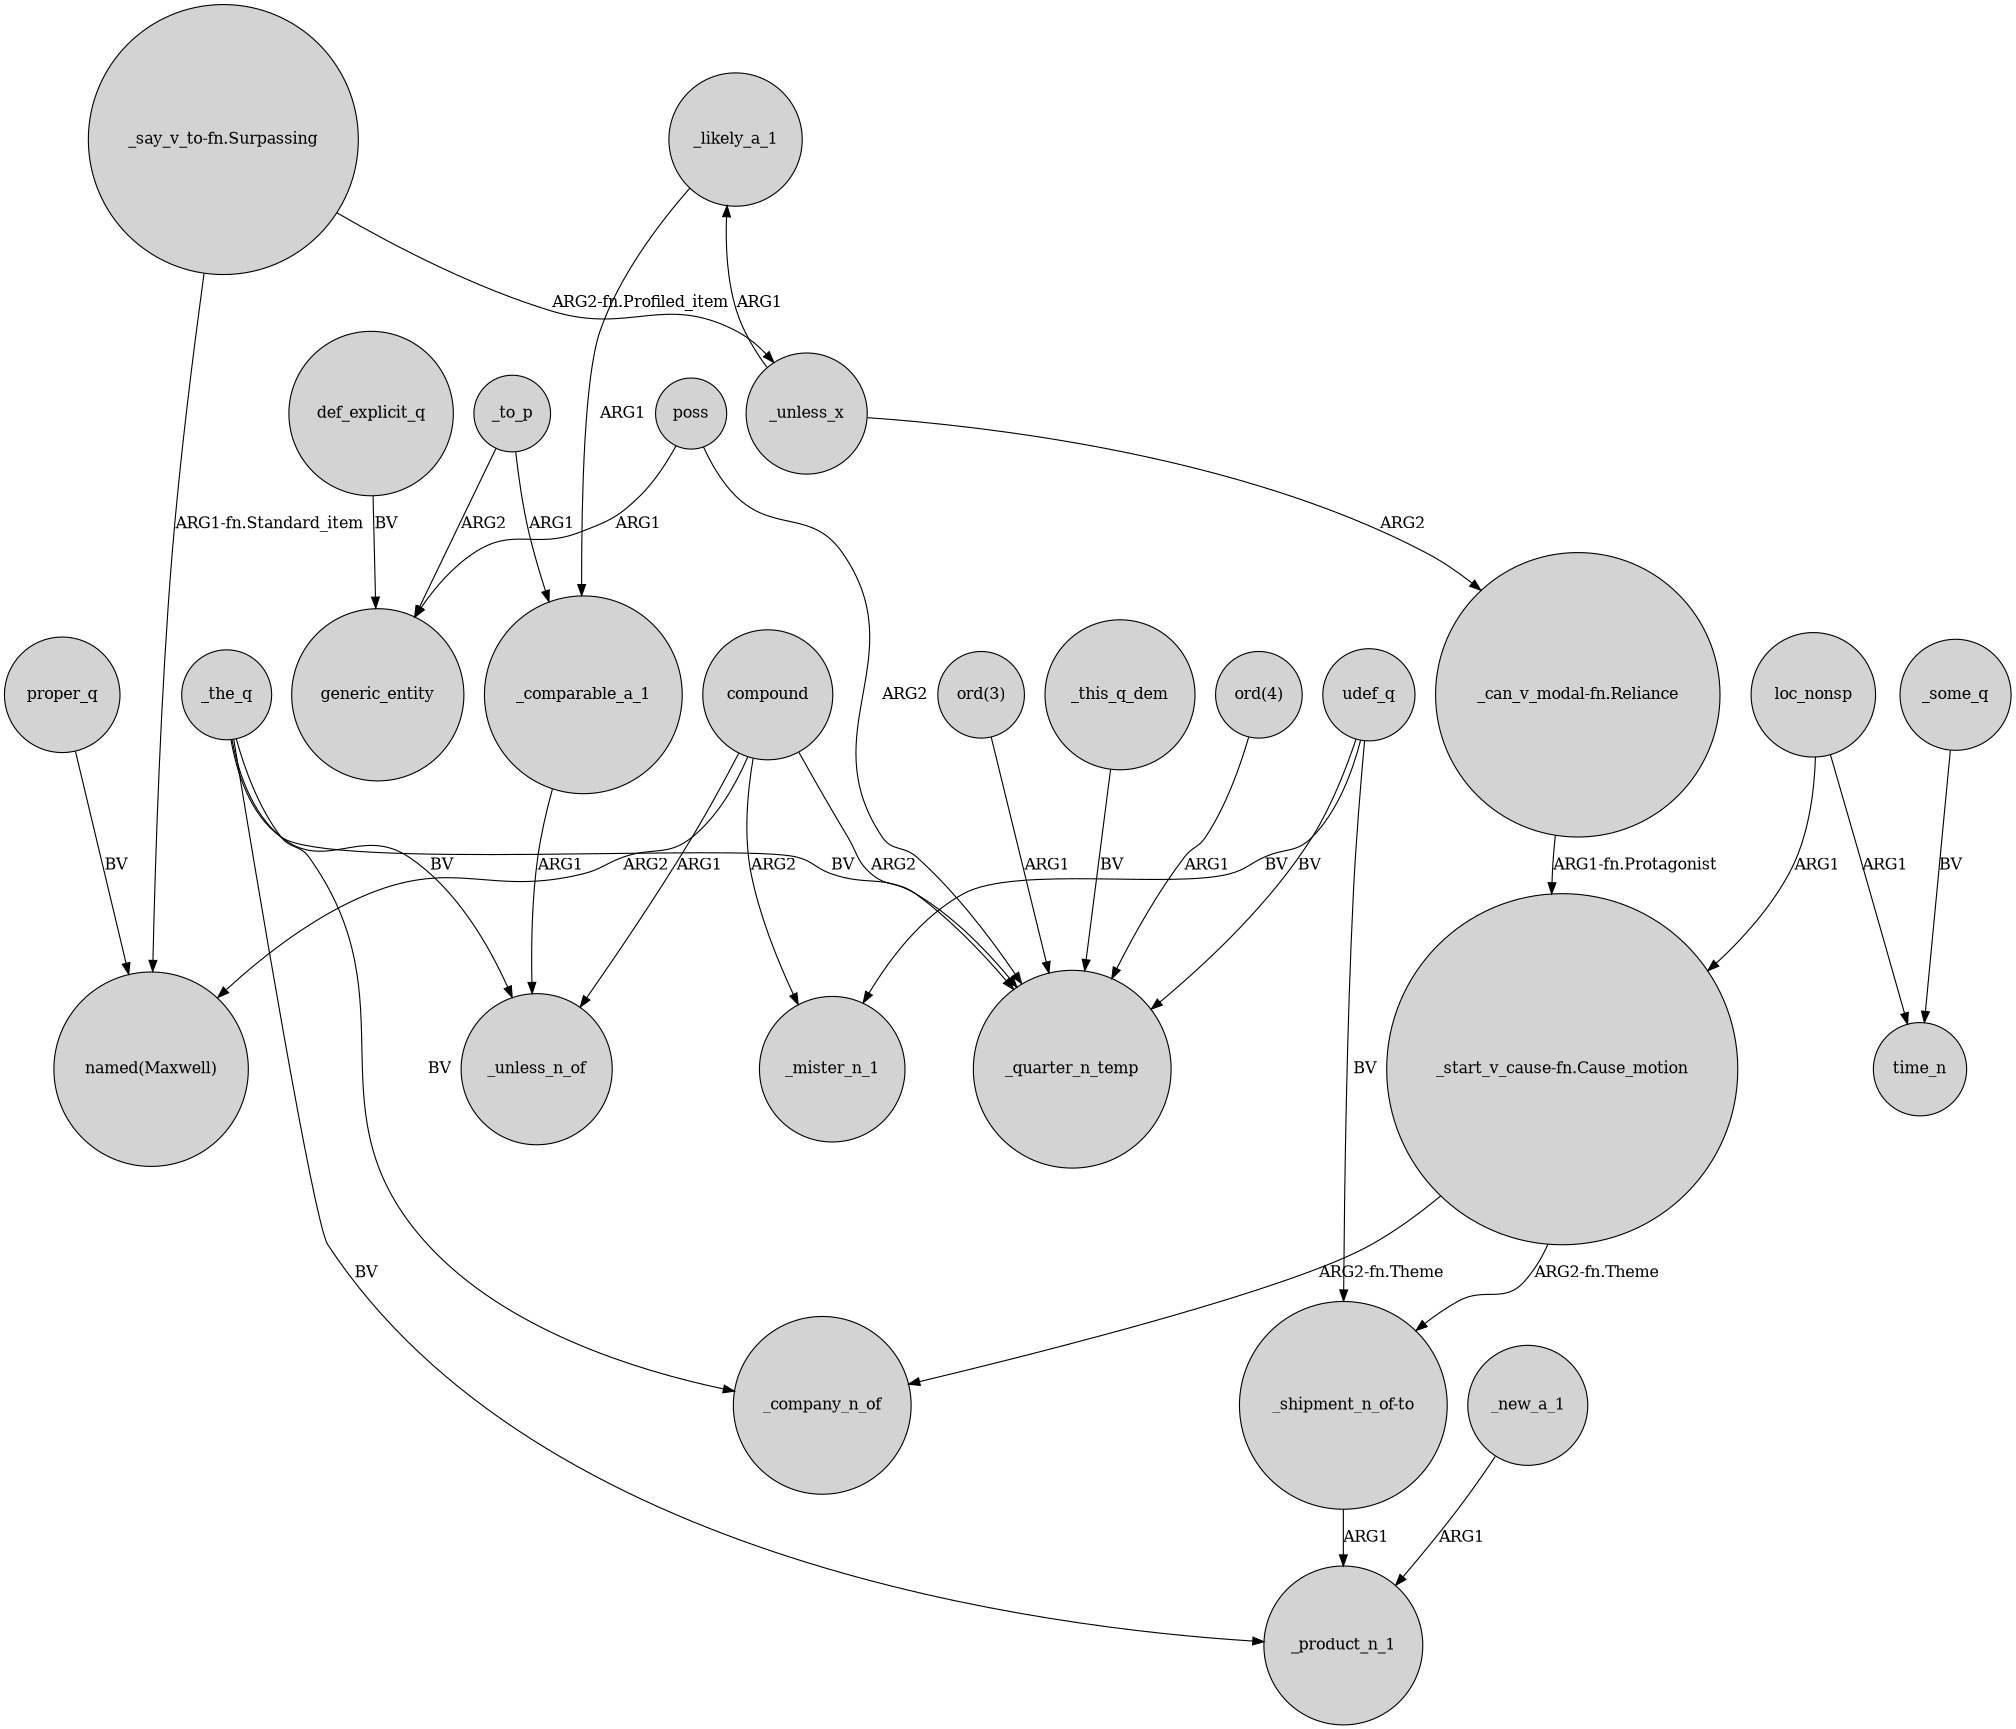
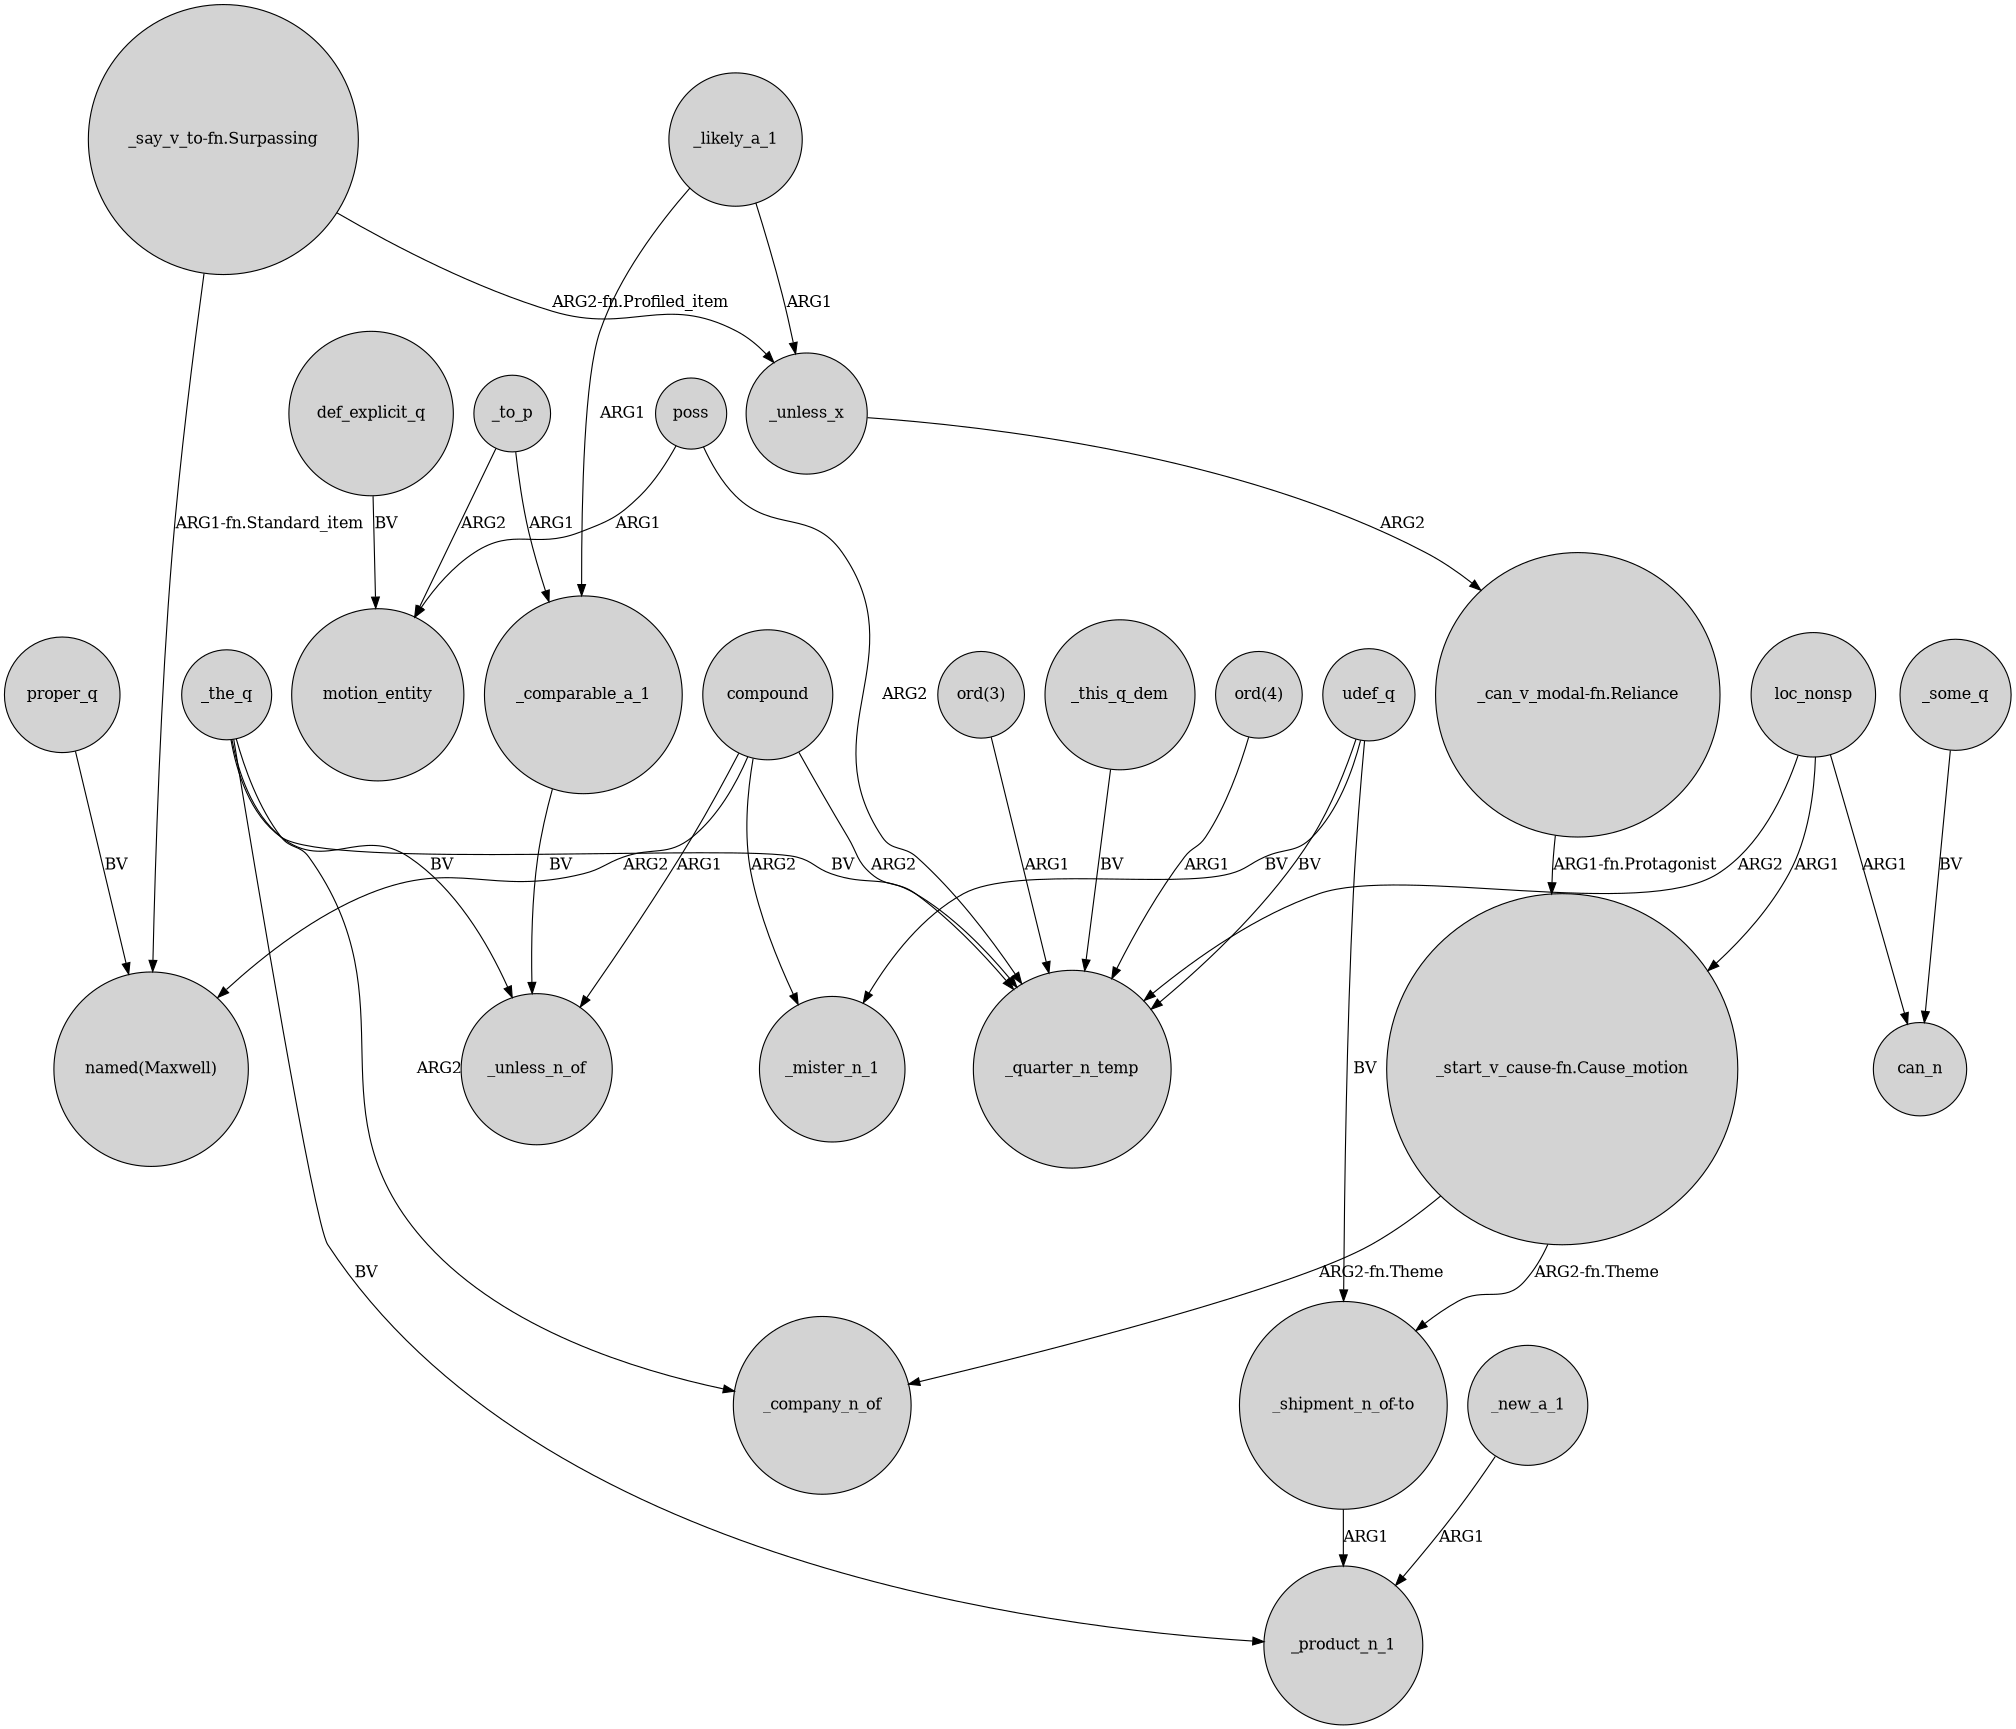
(733, 296) -> (776, 272)
(378, 695) -> (378, 695)
(561, 865) -> (561, 865)
none -> (1495, 889)
(439, 1069) -> (439, 1069)
(1920, 1069) -> (1920, 1069)
